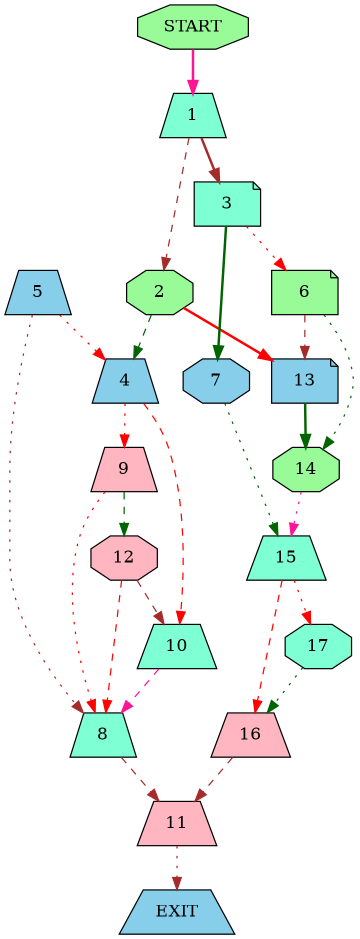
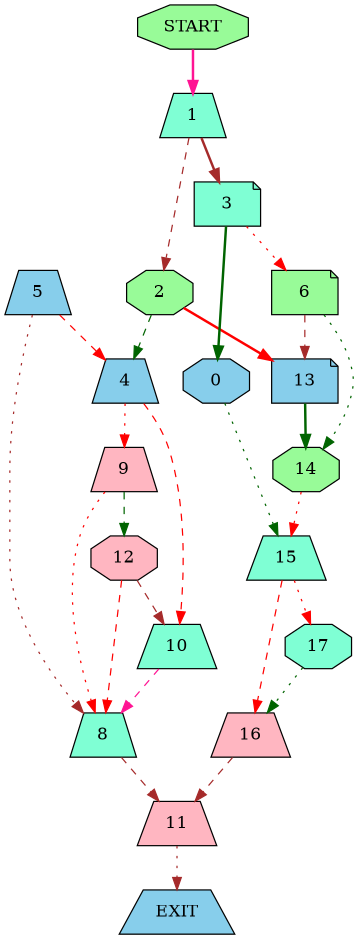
(78, 333) -> (78, 333)
(216, 381) -> (216, 381)
(298, 508) -> (298, 508)
